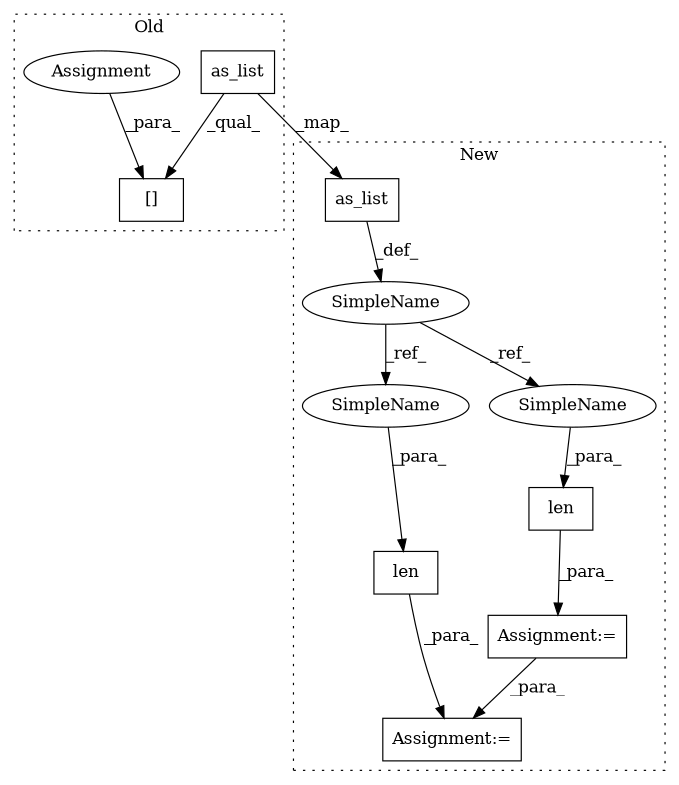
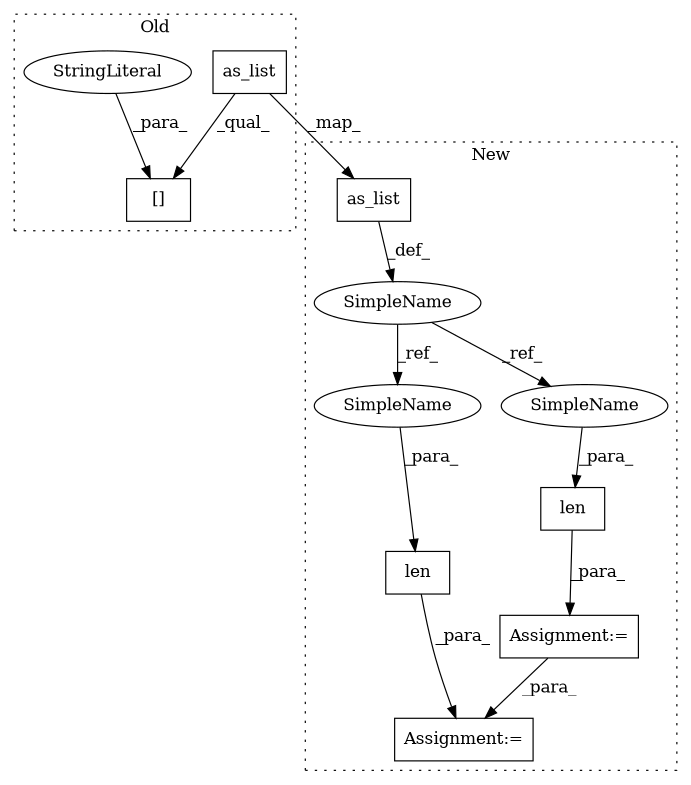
(102, 72) -> (108, 72)
